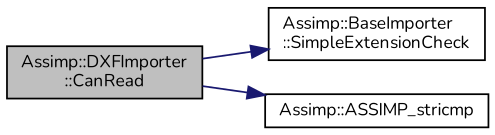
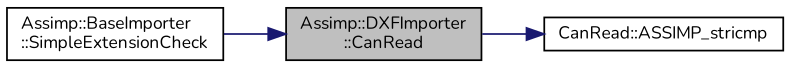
(227, 55) -> (246, 34)
(377, 111) -> (664, 34)
